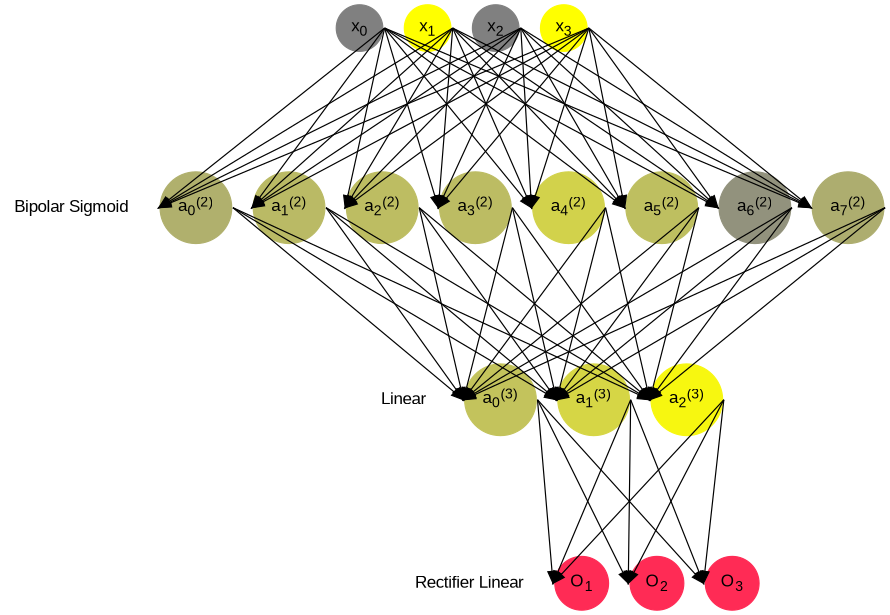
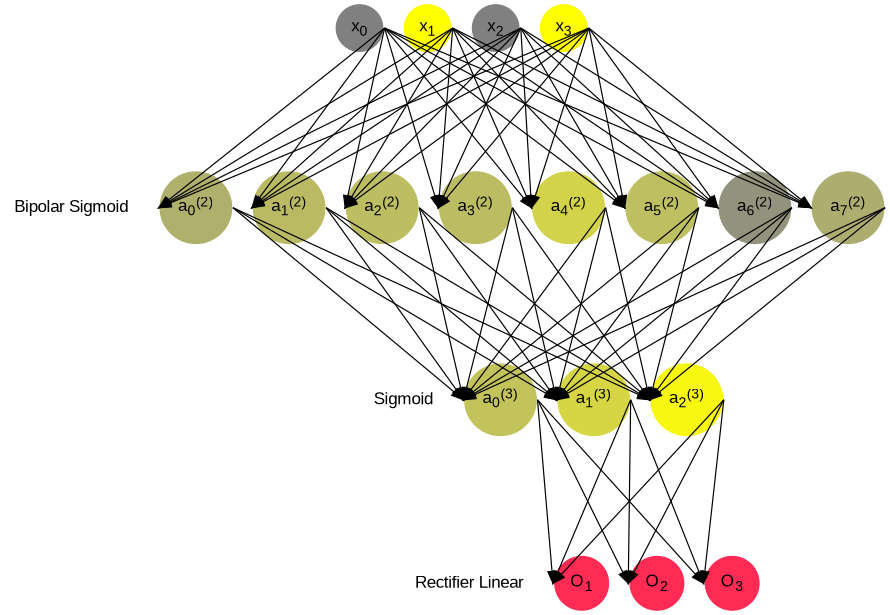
(404, 400) -> (404, 400)
